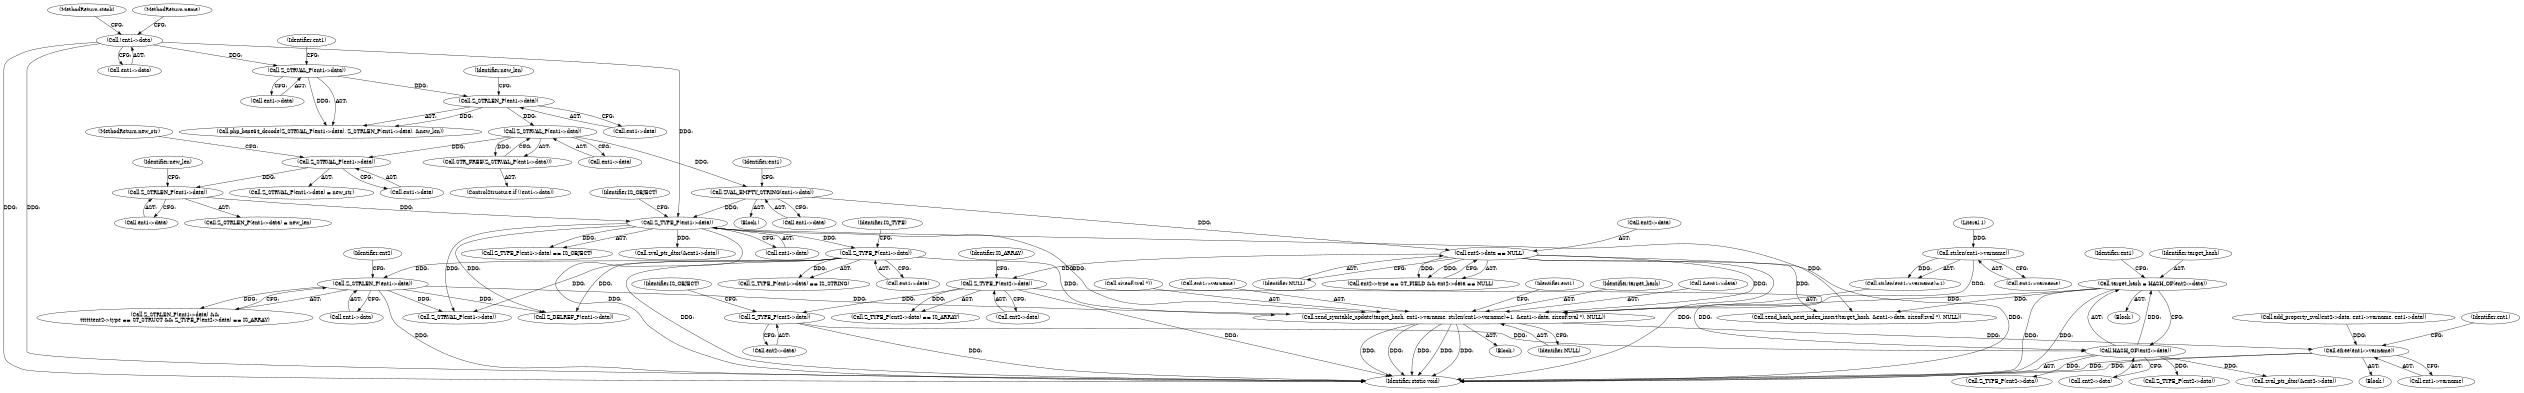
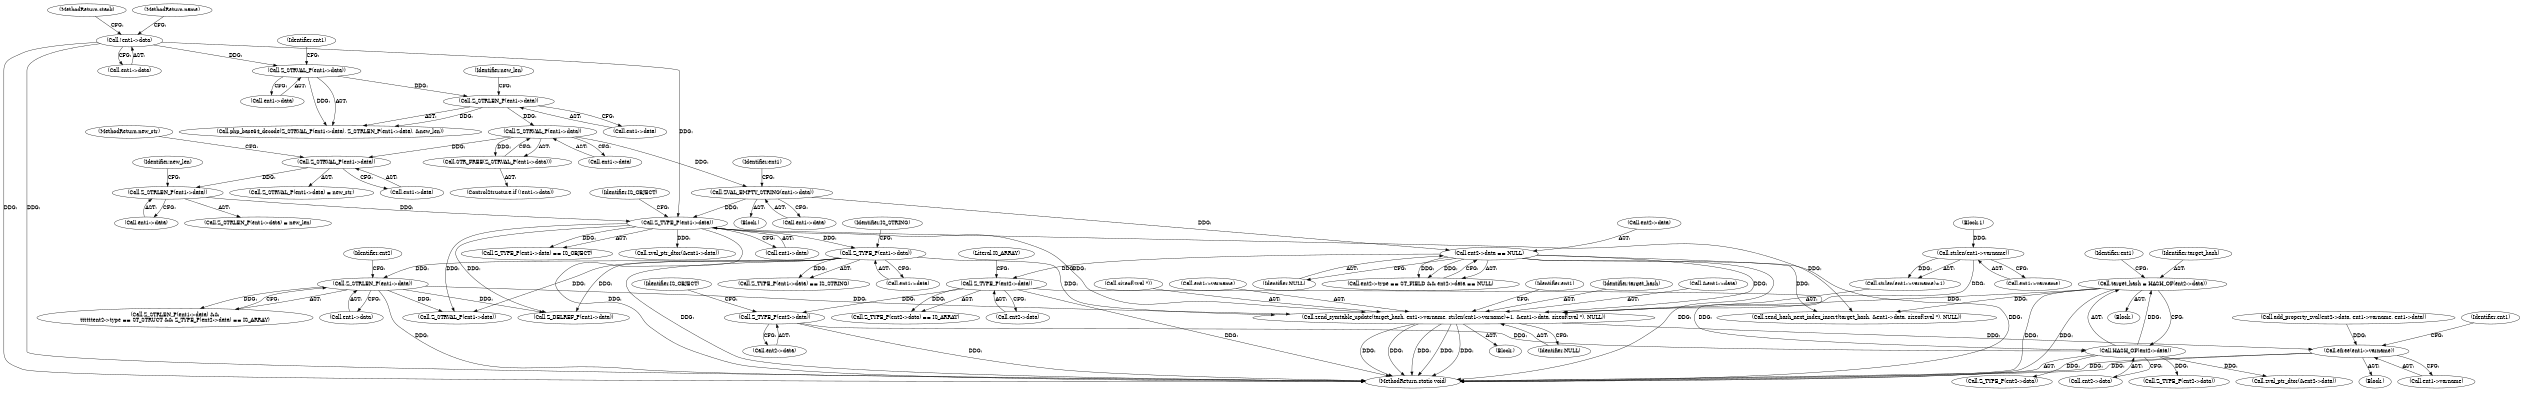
(882, 223) -> (882, 223)
(1973, 223) -> (1973, 223)
(996, 254) -> (996, 254)
(1413, 382) -> (1413, 382)
